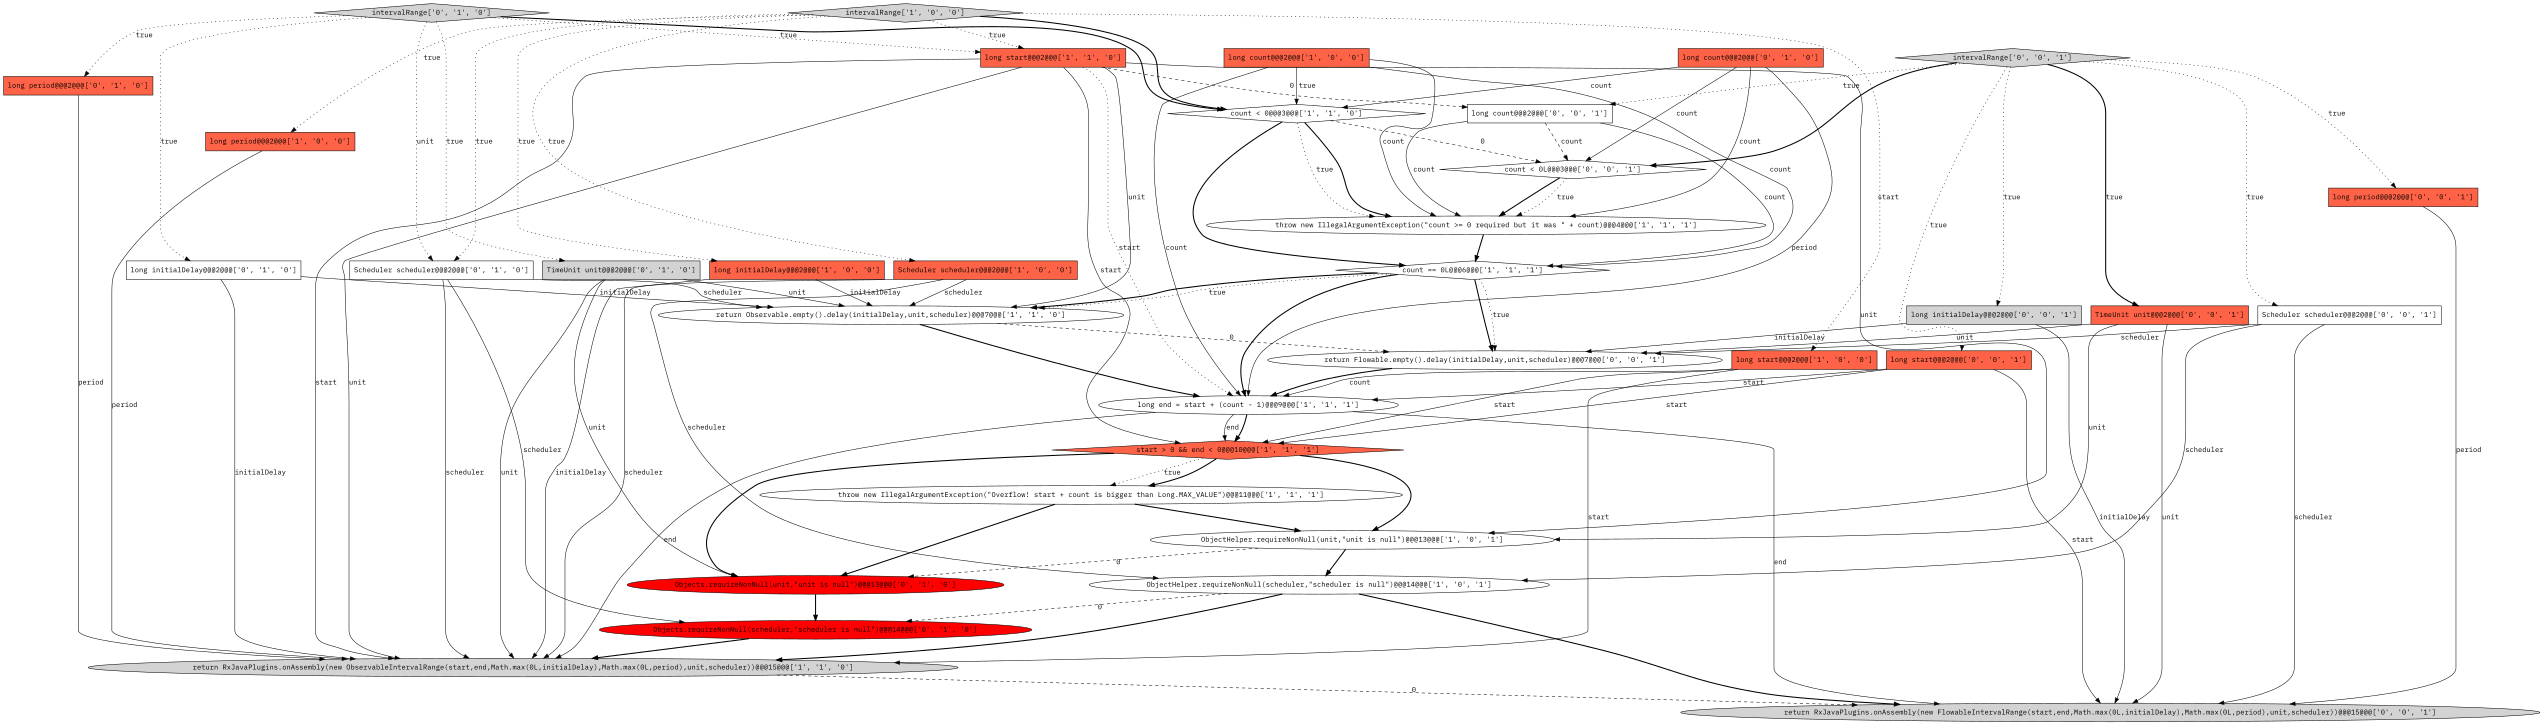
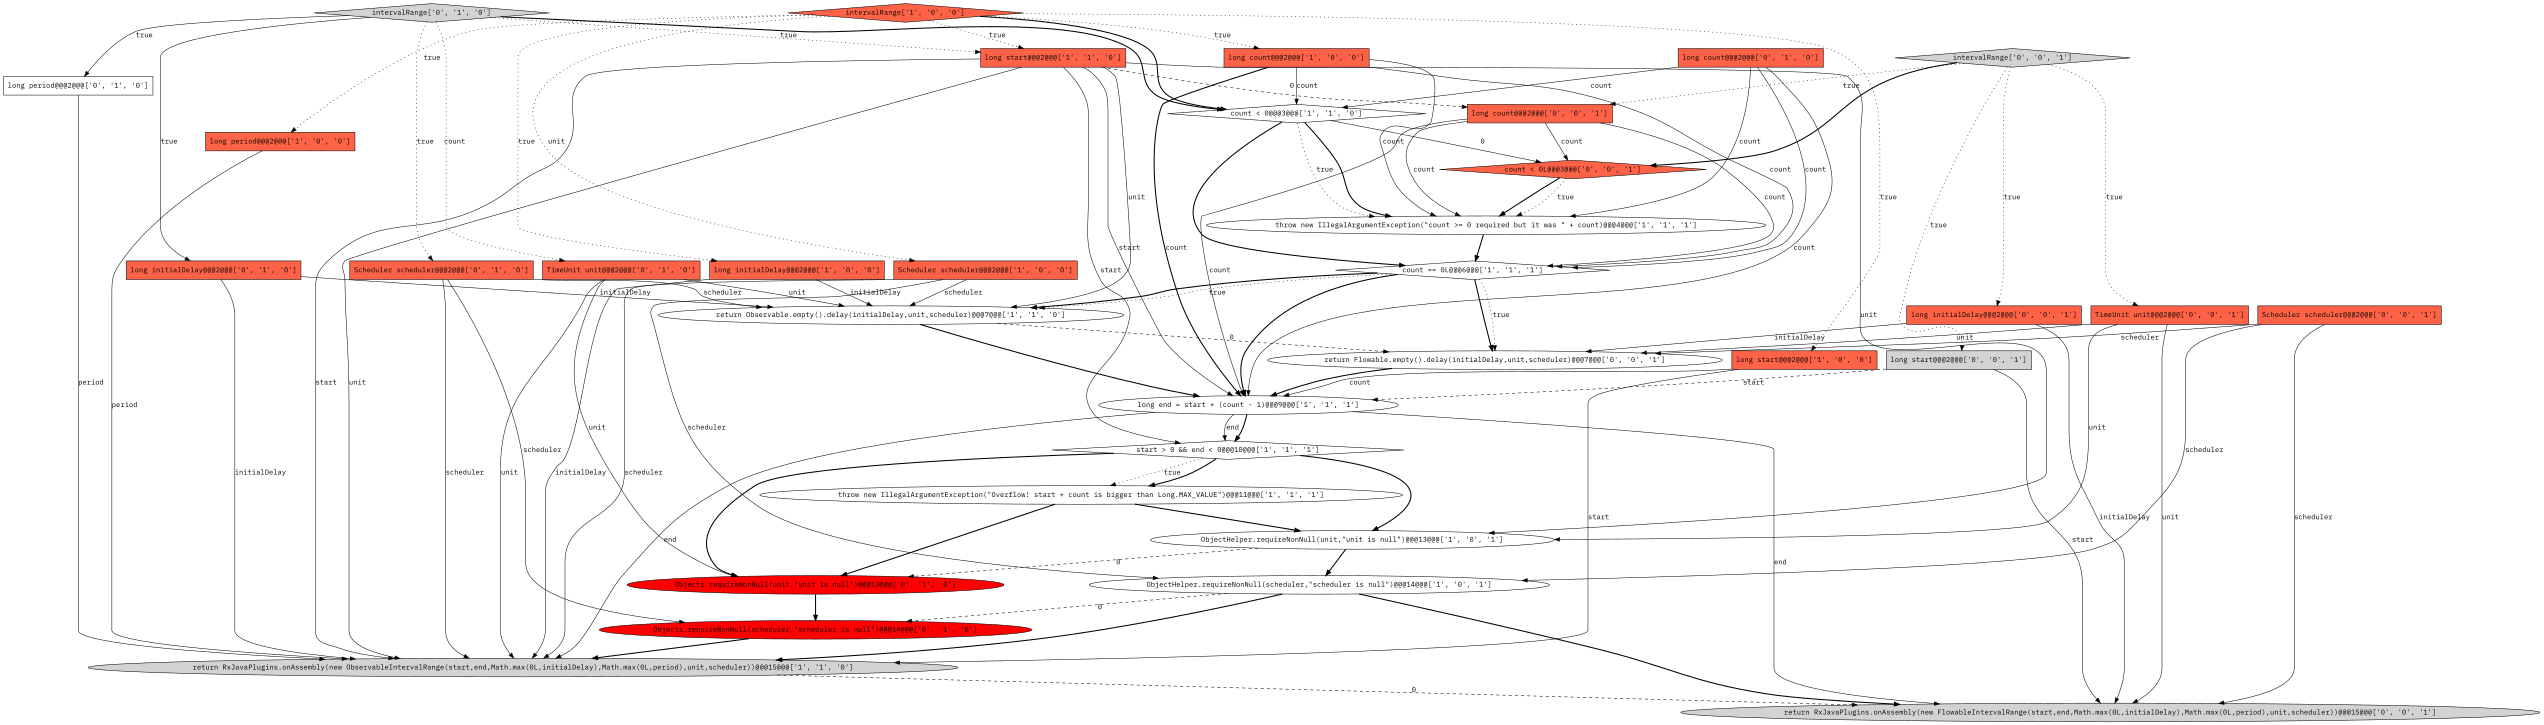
(905, 13) -> (905, 13)
(210, 22) -> (210, 22)
(532, 32) -> (1119, 26)
(162, 55) -> (162, 55)
(78, 86) -> (78, 86)
(1307, 86) -> (1307, 86)
(1663, 113) -> (1777, 247)
(1540, 114) -> (1540, 114)
(2247, 125) -> none
(1555, 139) -> (1555, 139)
(1433, 141) -> (1433, 141)
(425, 142) -> (425, 142)
(455, 142) -> (455, 142)
(557, 142) -> (557, 142)
(1573, 169) -> (1573, 169)
(2106, 174) -> (2106, 174)
(1889, 197) -> (1889, 197)
(2403, 197) -> none
(1157, 201) -> (1157, 201)
none -> (1254, 201)
(1116, 245) -> (1116, 245)
(1804, 248) -> (1804, 248)
(214, 270) -> (214, 270)
(441, 270) -> (441, 270)
(621, 270) -> (621, 270)
(1994, 315) -> (1994, 315)
(2350, 315) -> (2350, 315)
(1959, 360) -> (1959, 360)
(1657, 385) -> (1657, 385)
(1475, 400) -> none
(1600, 404) -> none
(1228, 450) -> (1228, 450)
